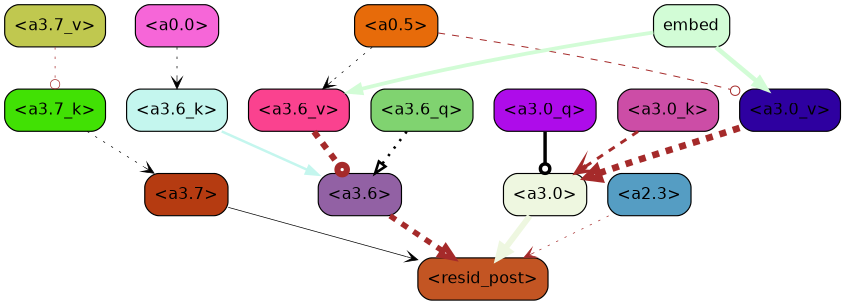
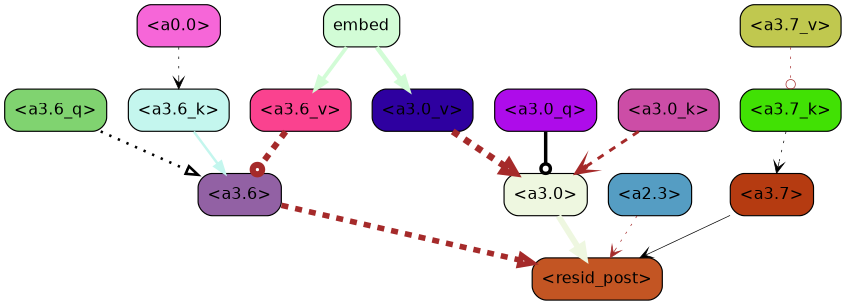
(396, 26) -> none
